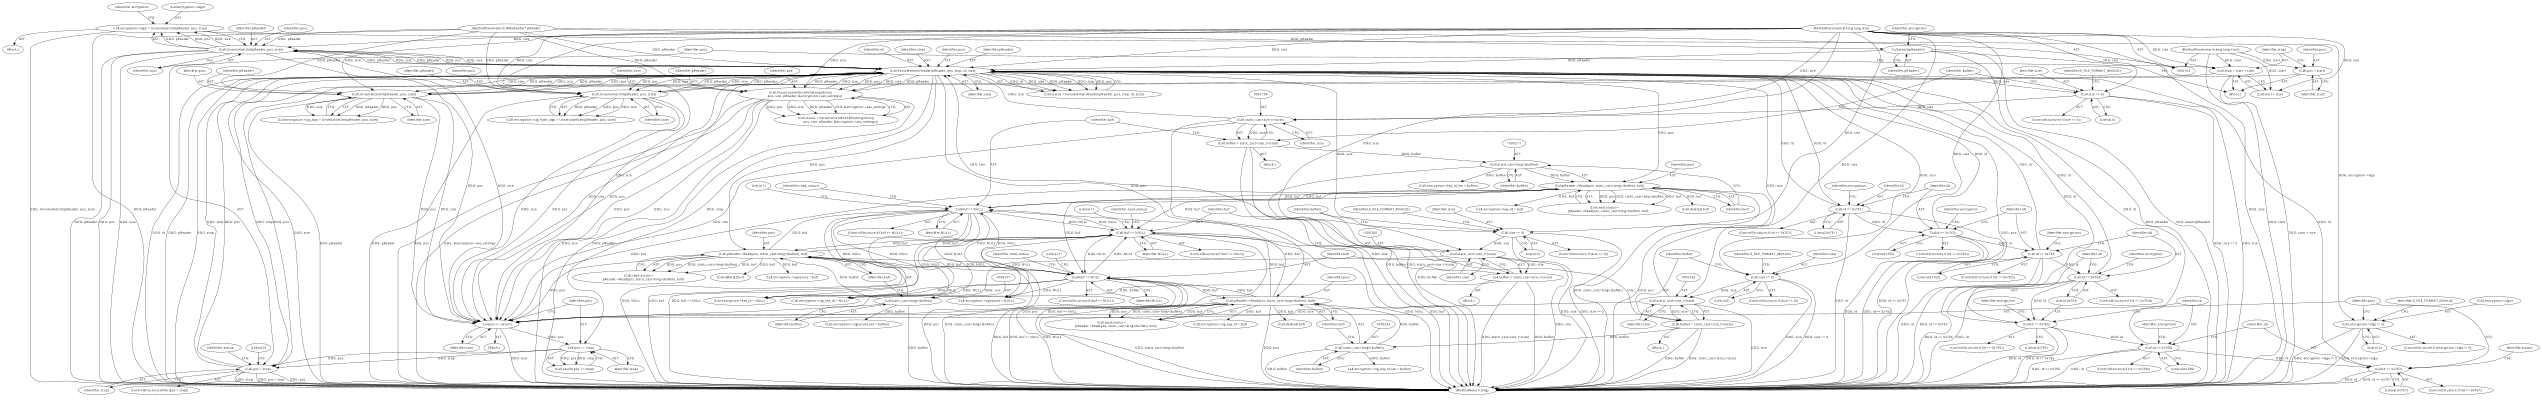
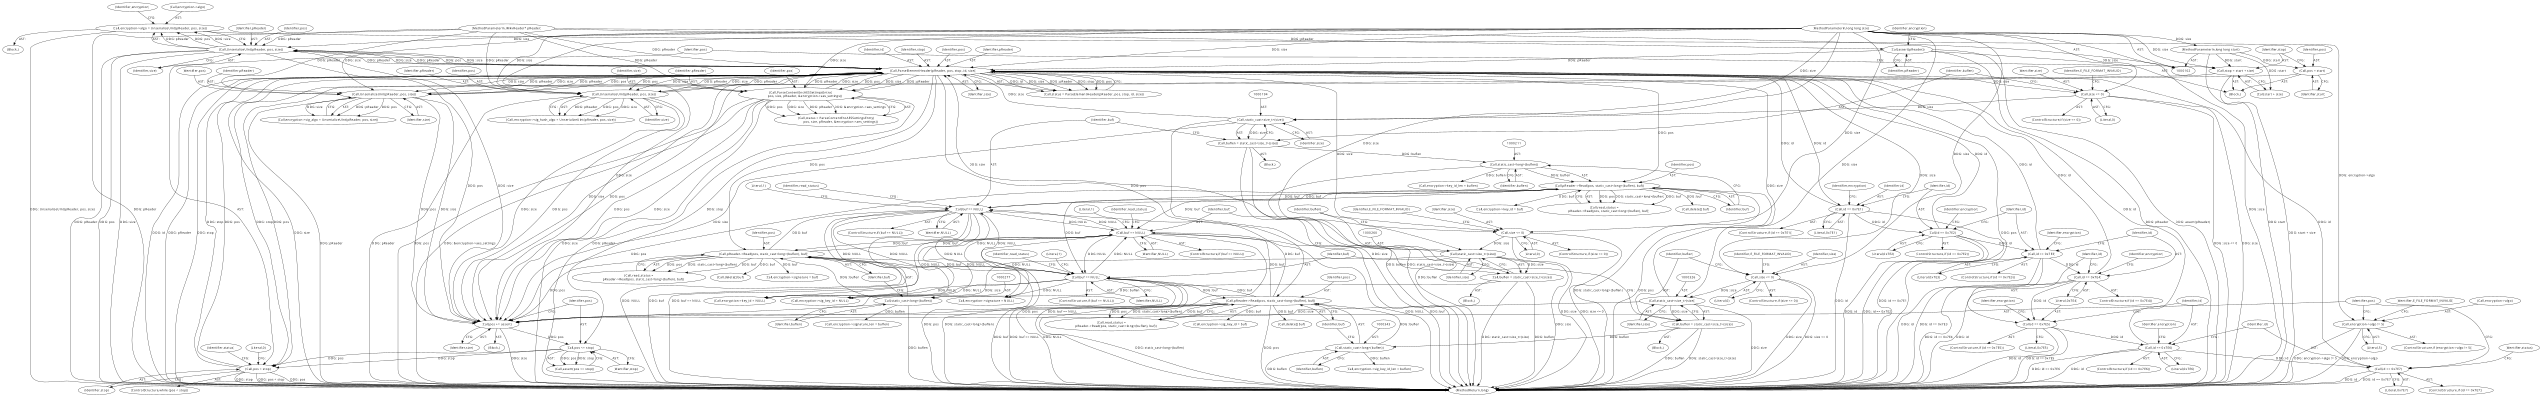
(2150, 36) -> (2031, 34)
(1872, 95) -> none
